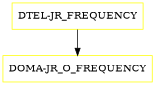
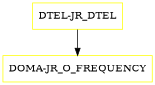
(78, 16) -> (78, 16)
